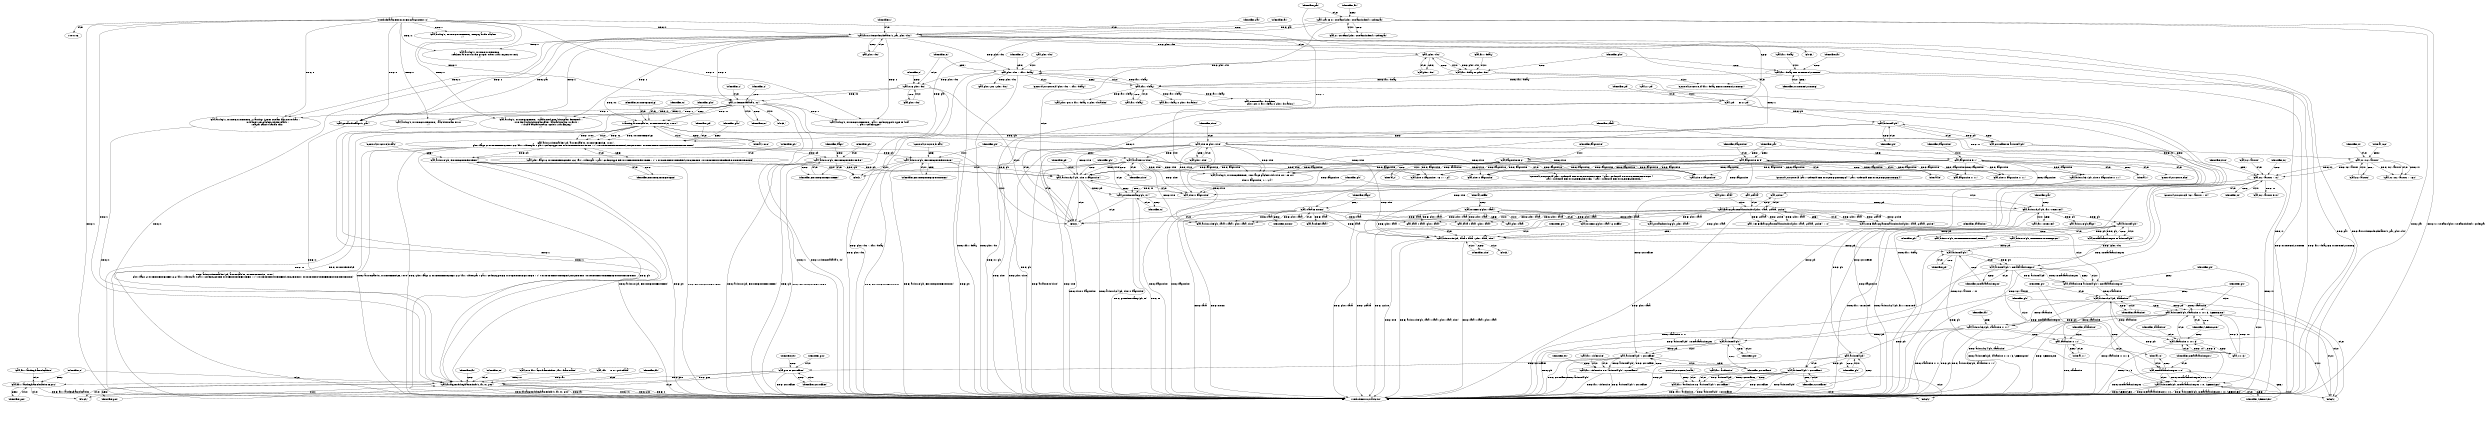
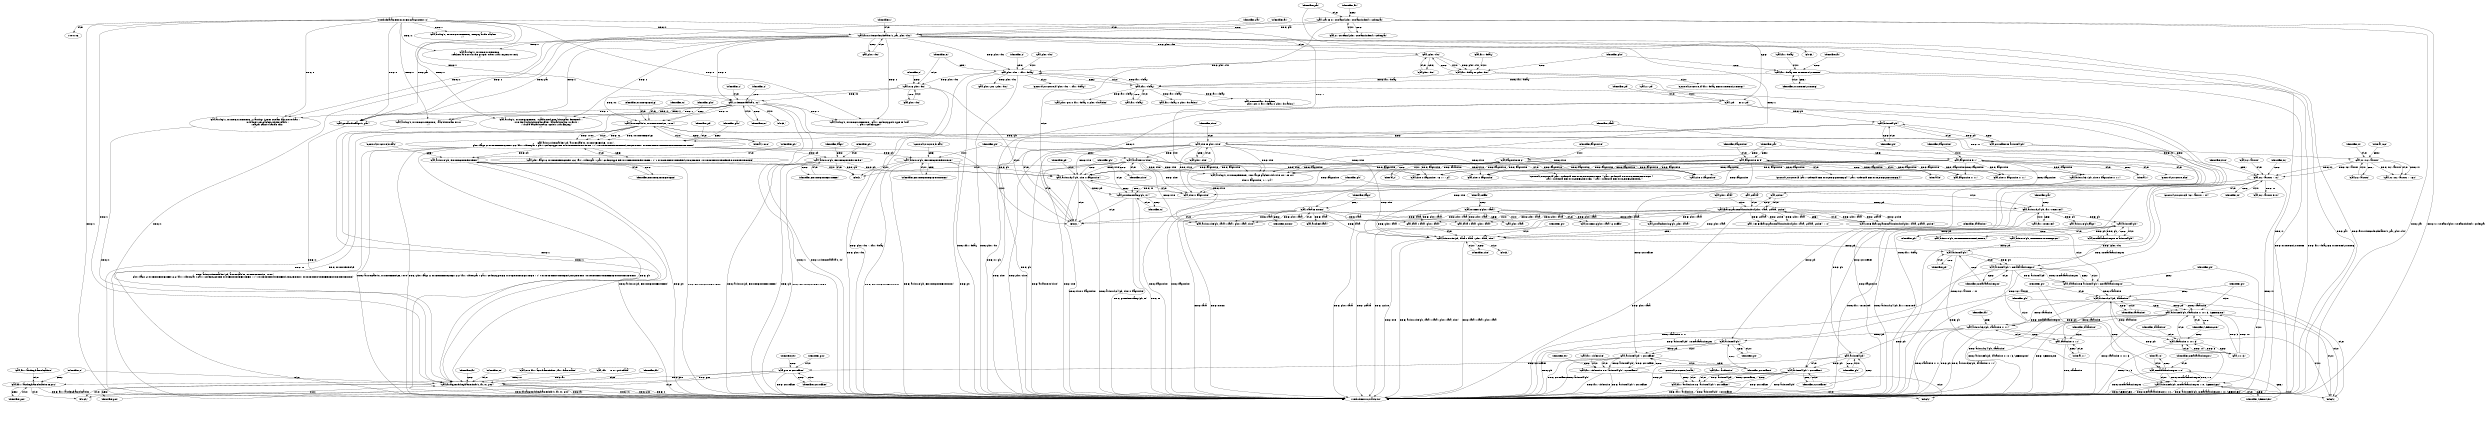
(1025, 43) -> (812, 28)
(1756, 79) -> none
(650, 123) -> (650, 123)
(2112, 349) -> (2024, 337)
